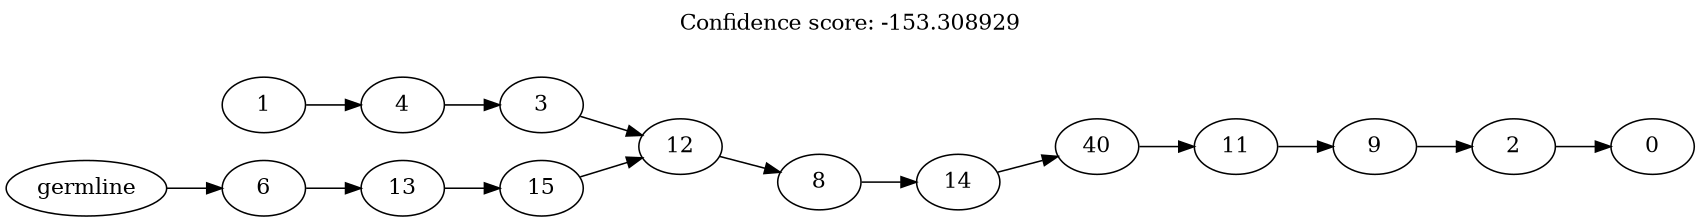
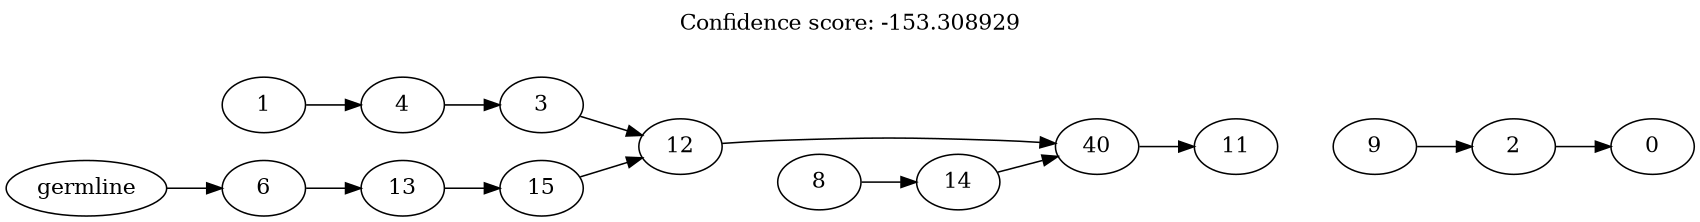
(1298, 147) -> none
(742, 162) -> (881, 138)
